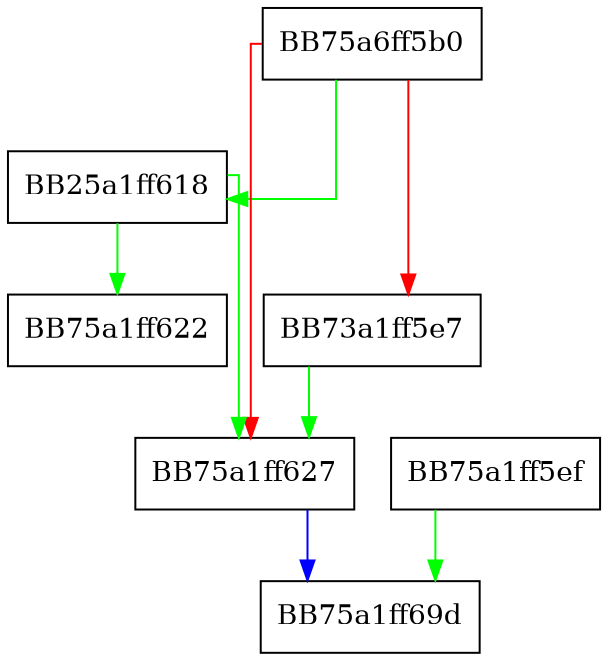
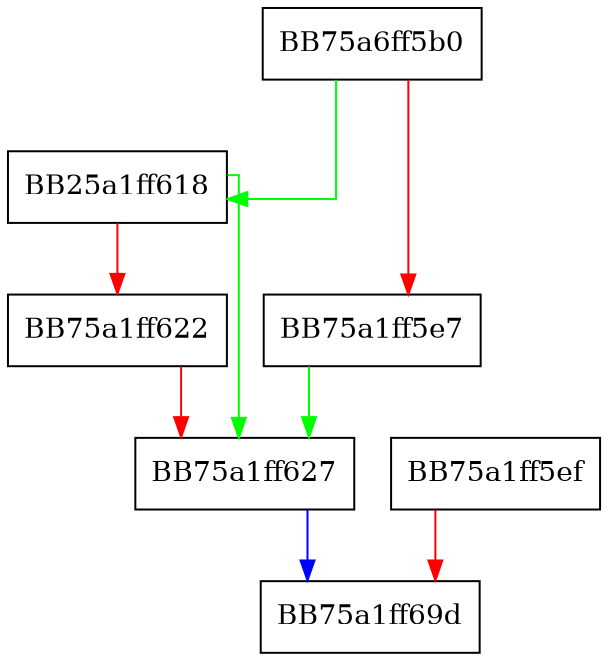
(251, 225) -> (181, 392)
(117, 249) -> (117, 249)
(372, 330) -> (372, 330)
(435, 535) -> (435, 535)
